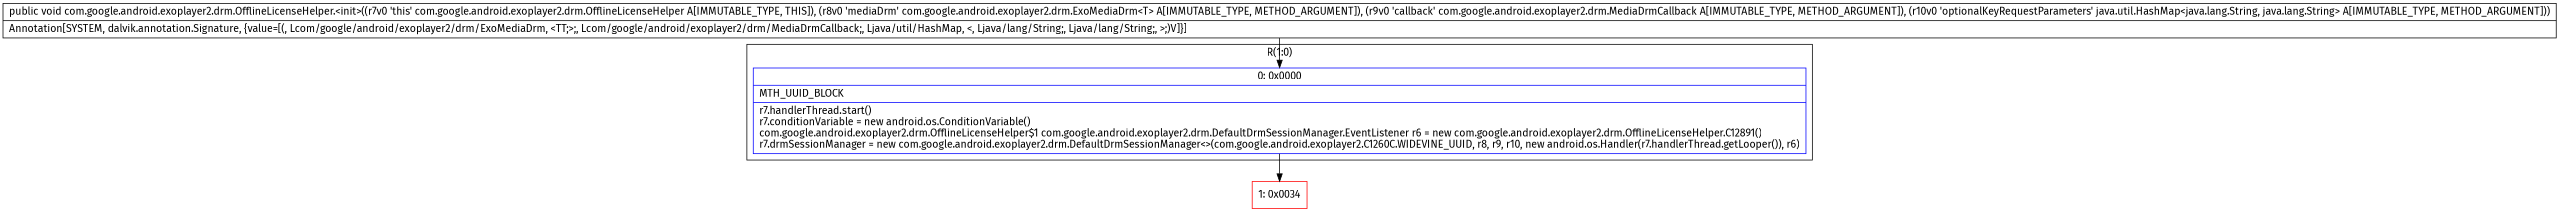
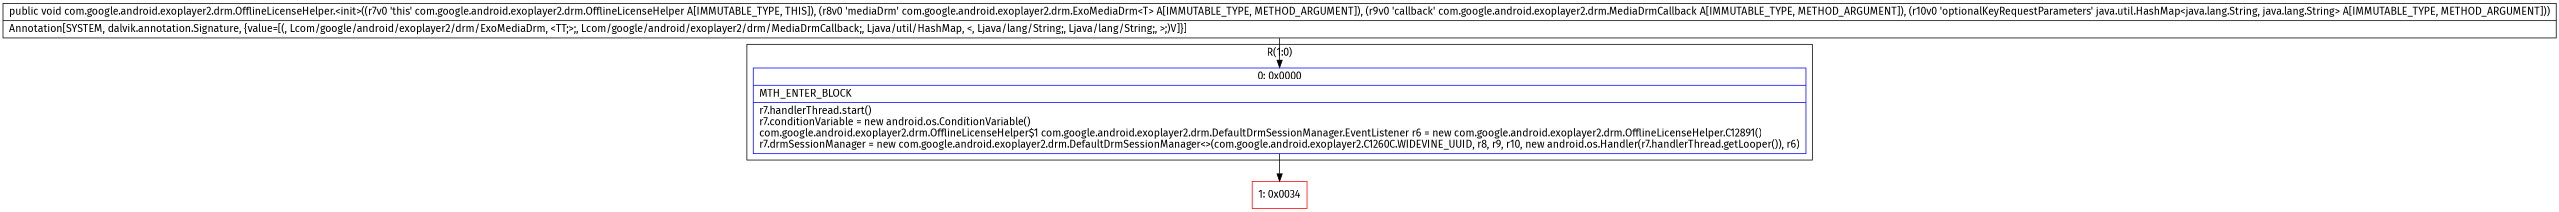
(802, 94) -> (806, 94)
